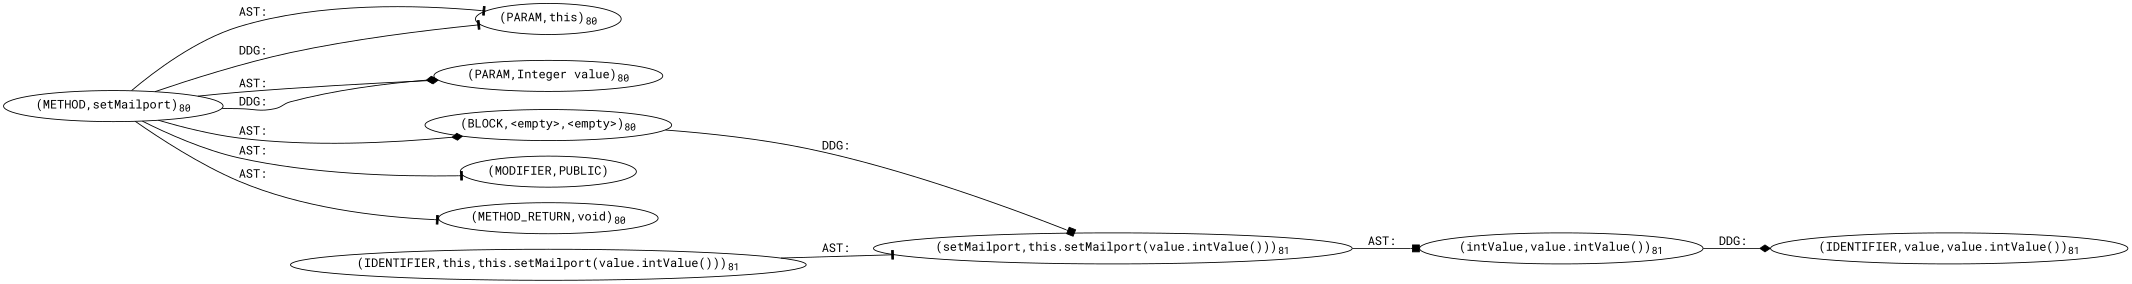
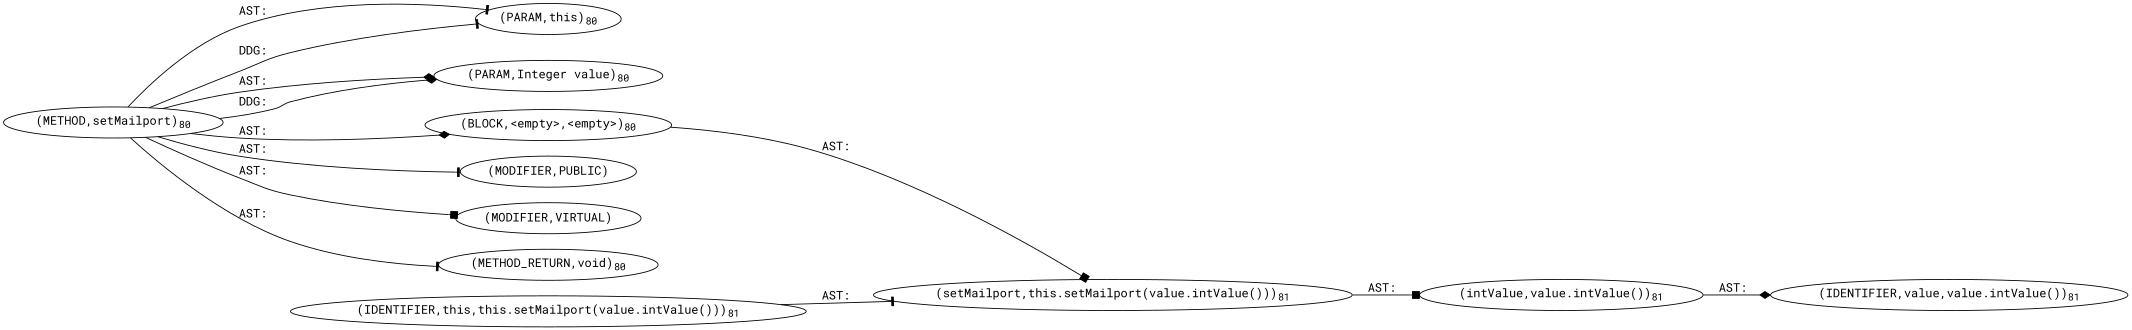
(840, 146) -> (840, 147)
none -> (548, 218)
(1737, 242) -> (1737, 289)
